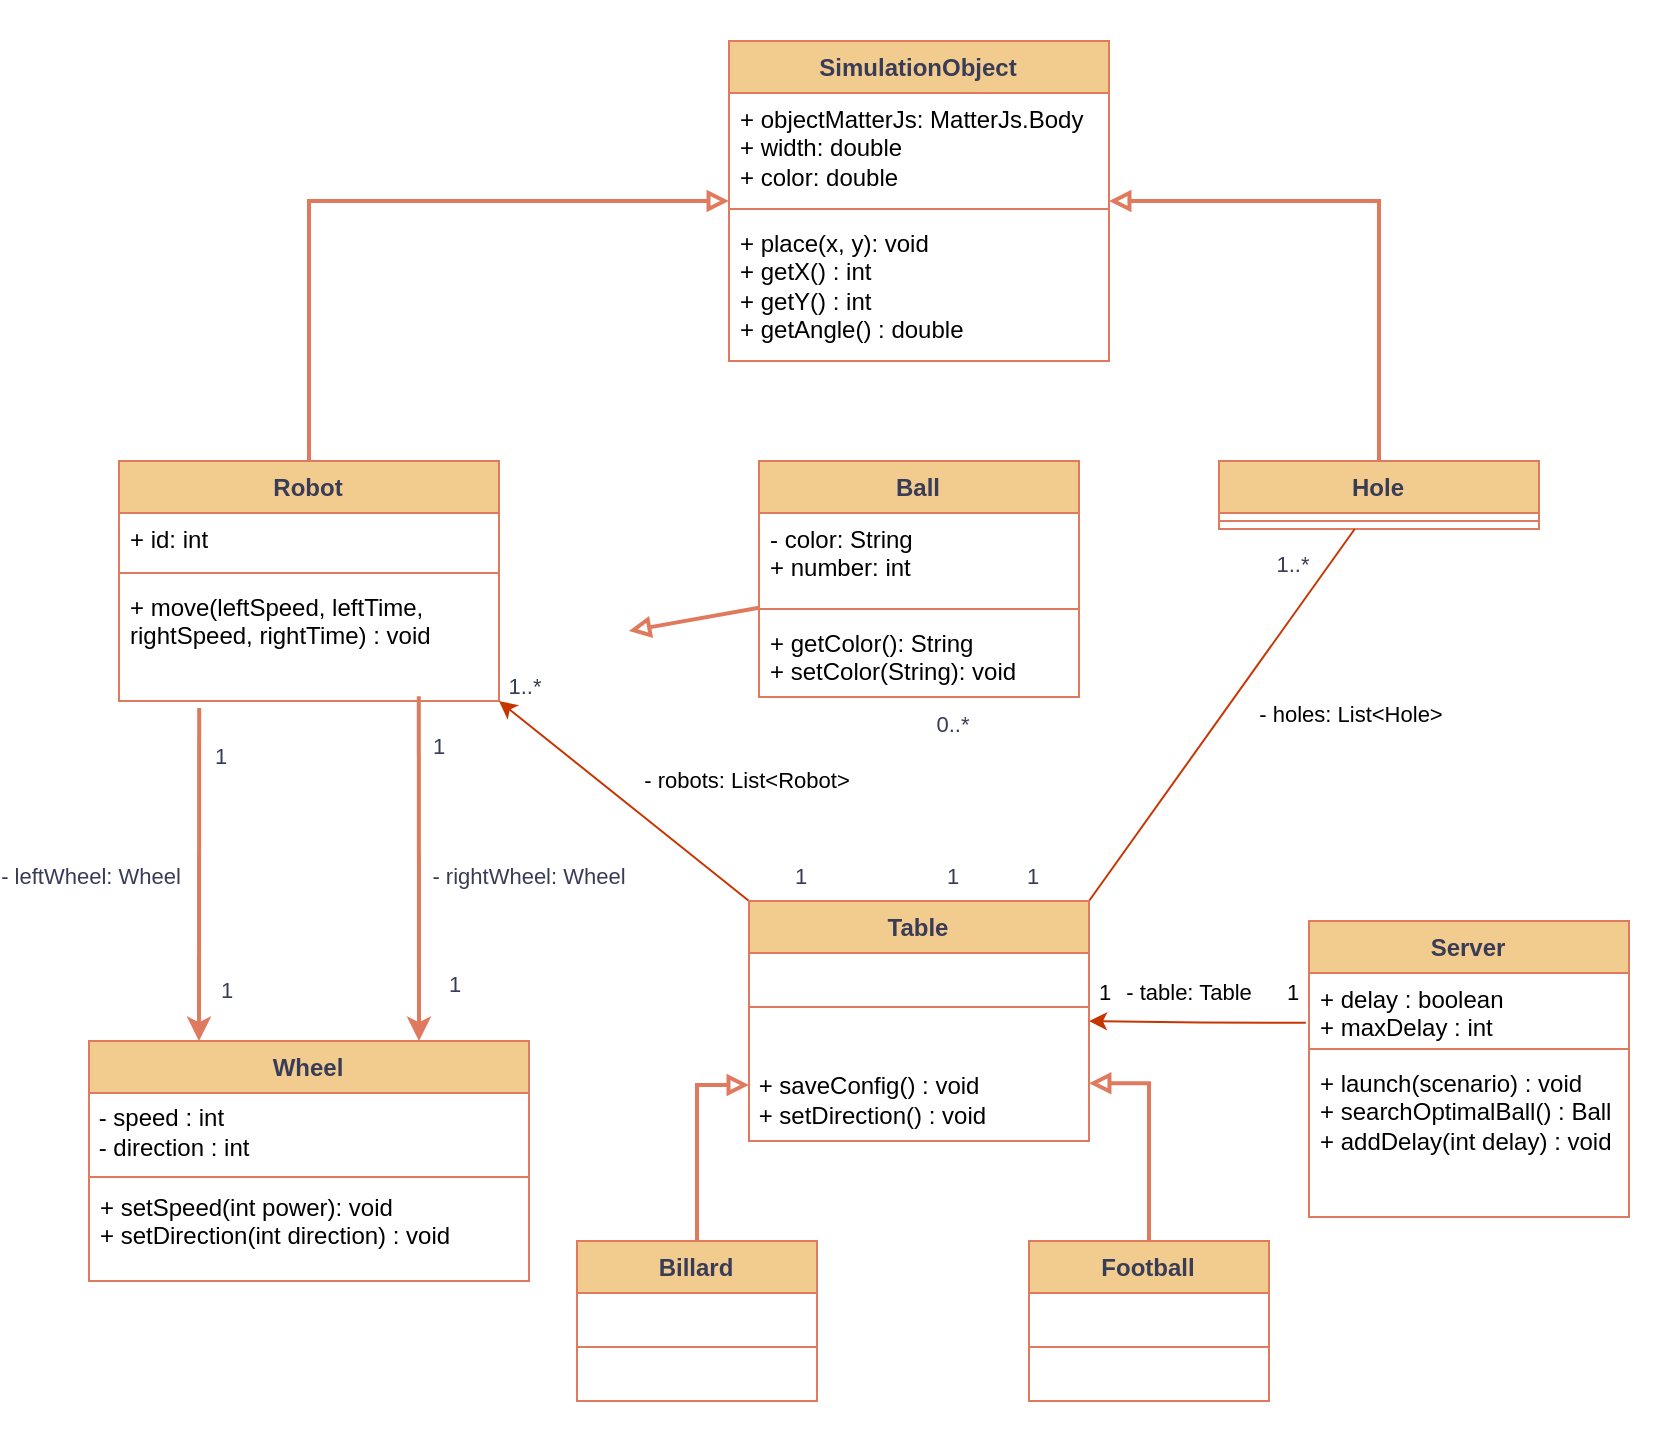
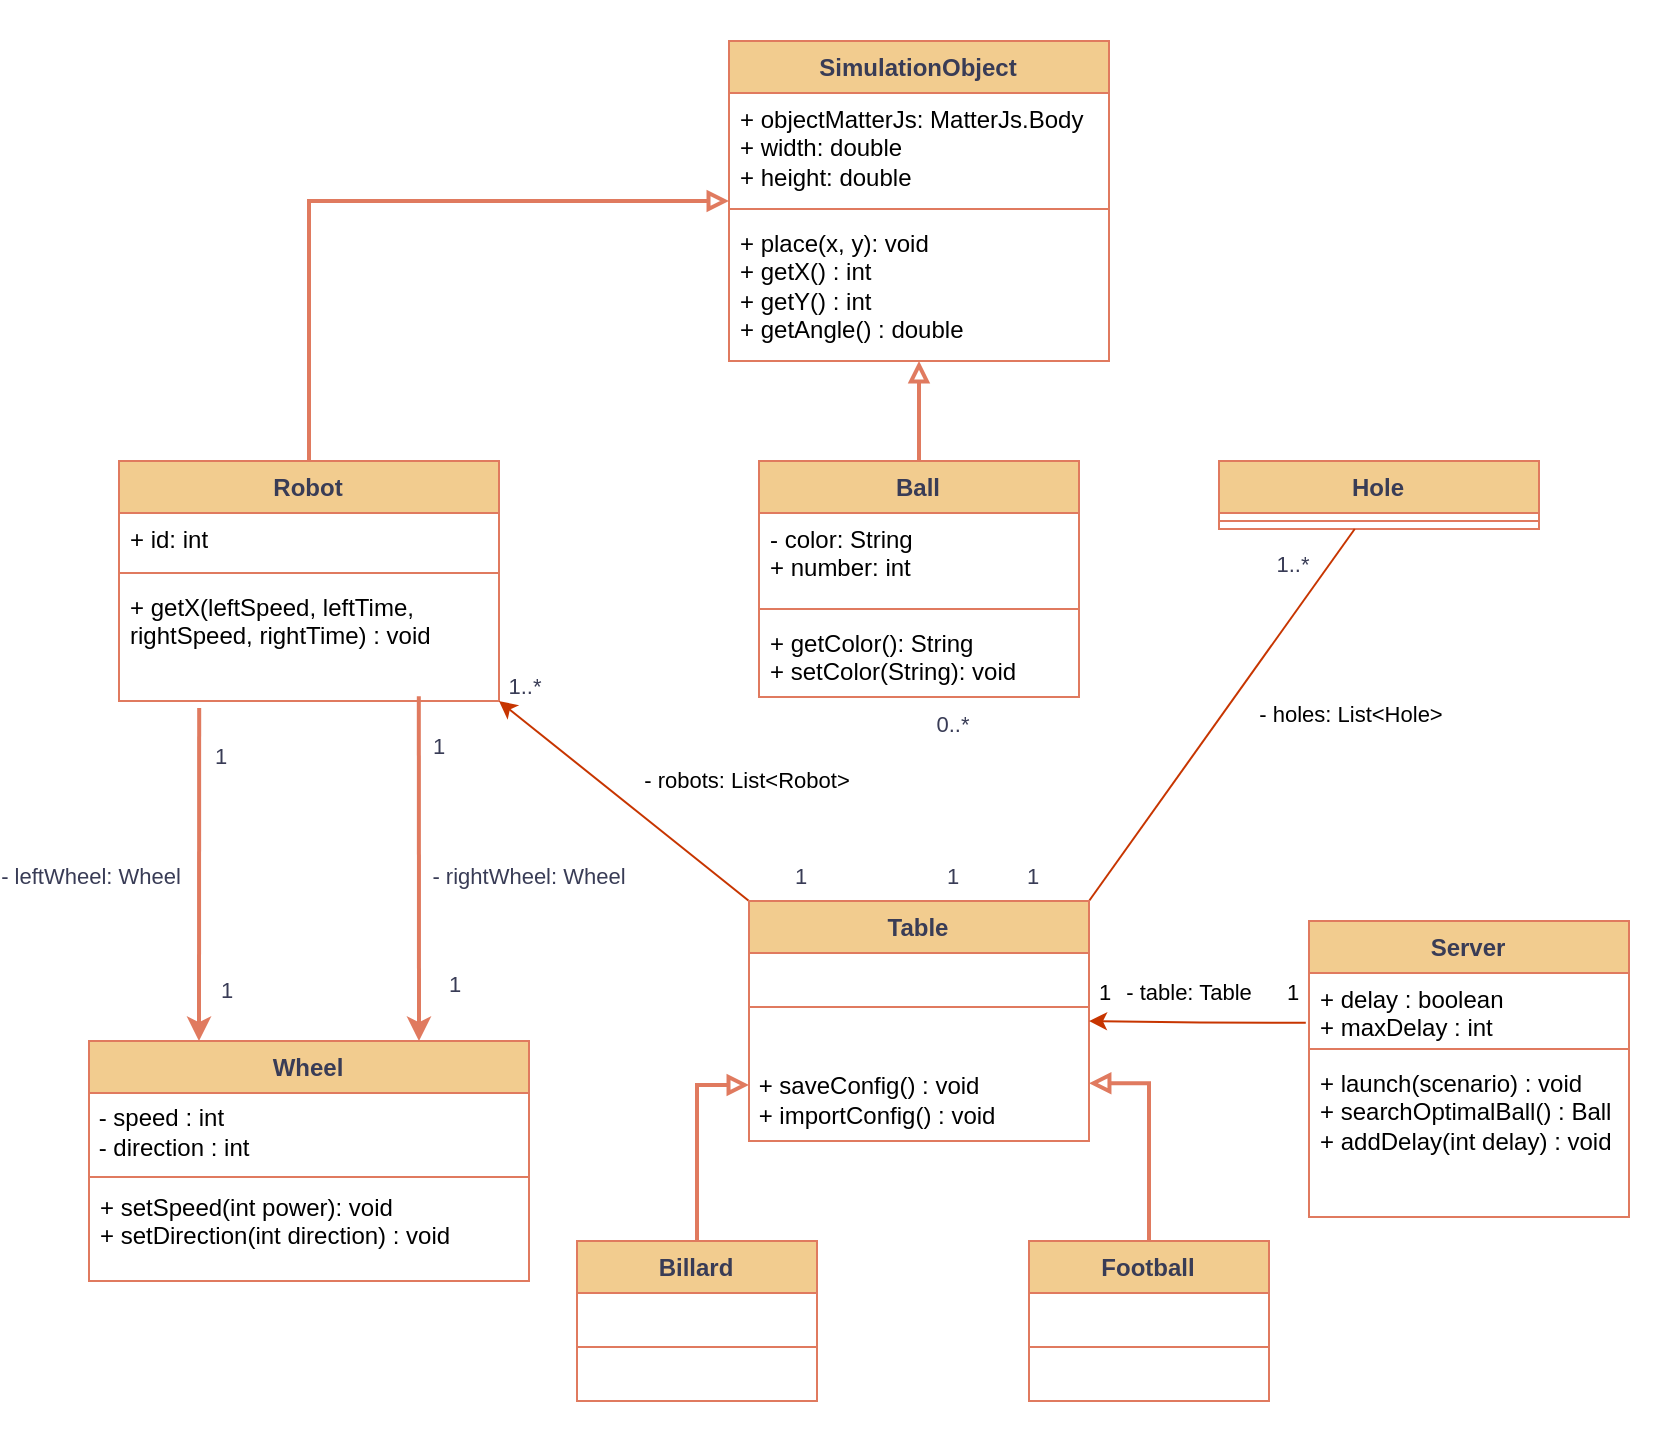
(921, 165) -> (921, 165)
(1379, 207) -> none
(703, 618) -> (919, 422)
(311, 624) -> (311, 624)
(886, 1101) -> (886, 1101)
